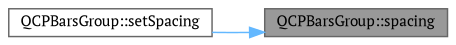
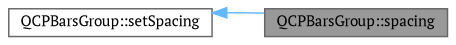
(231, 33) -> (246, 13)
